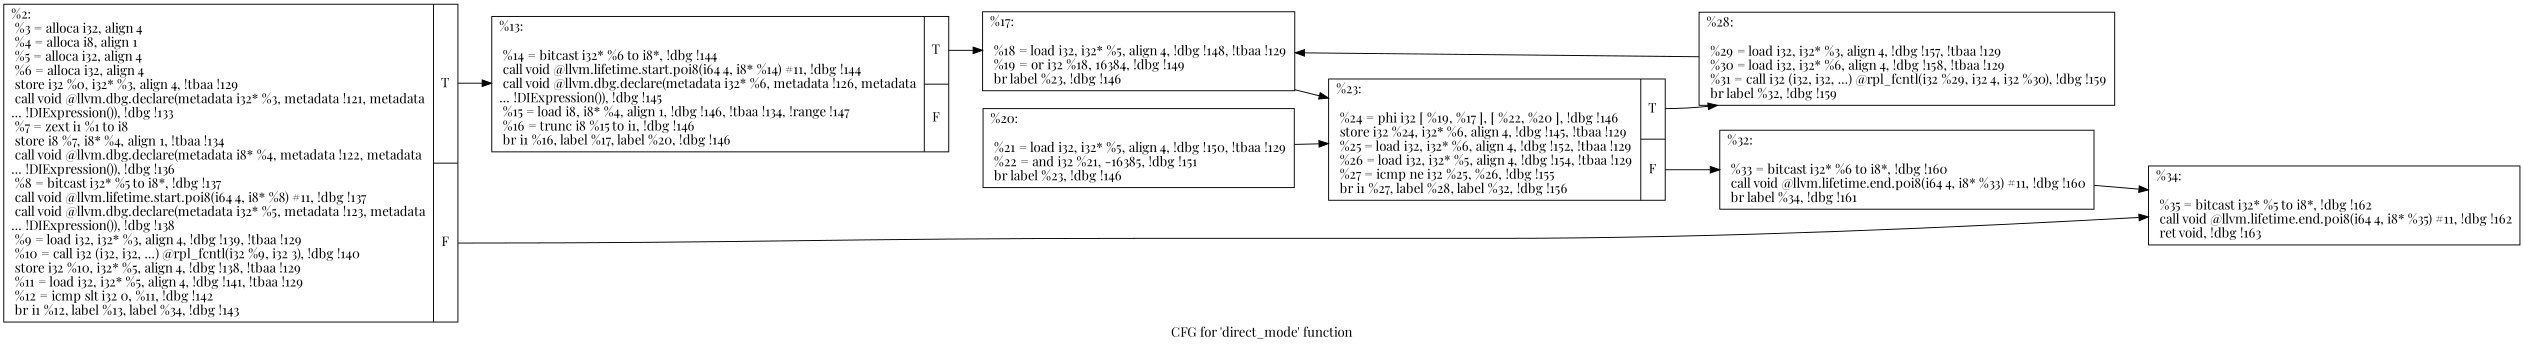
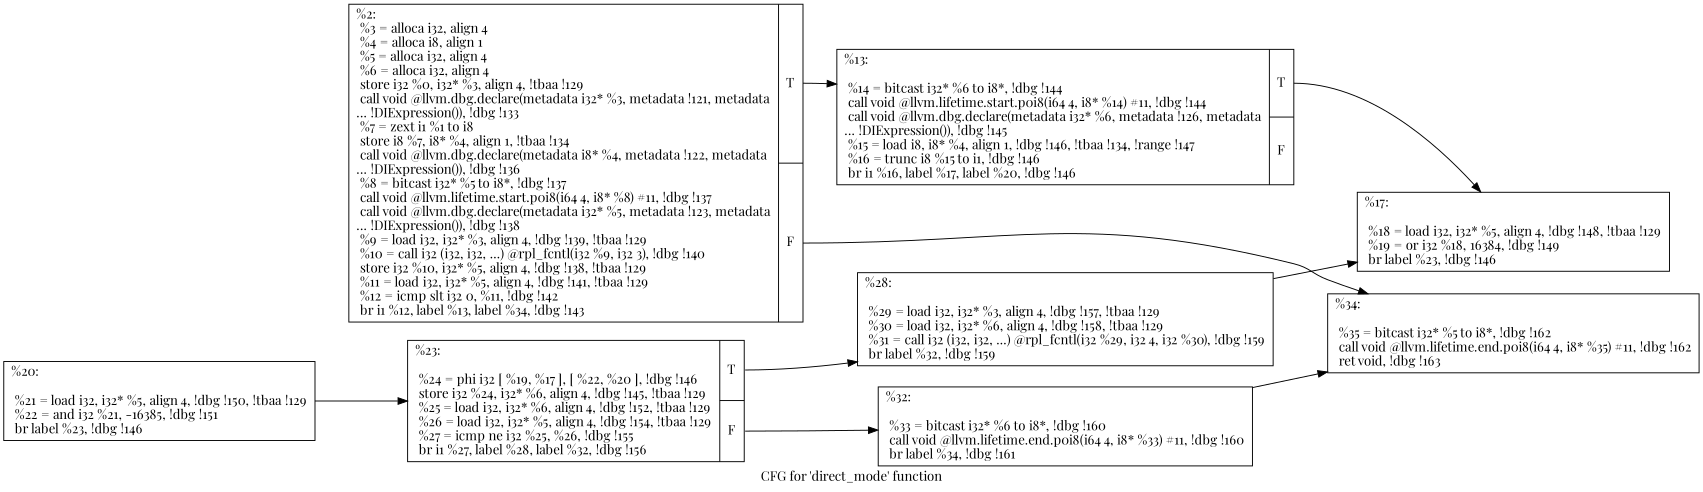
(1307, 93) -> none
